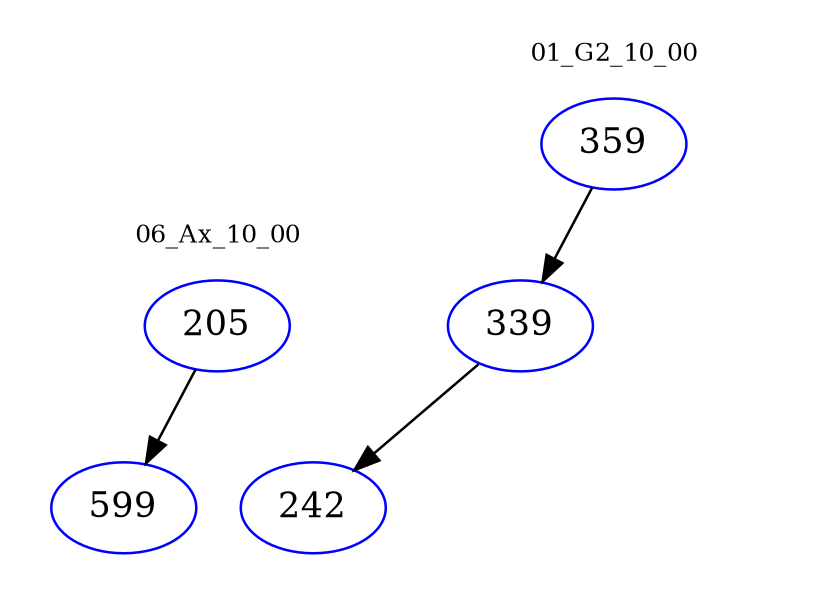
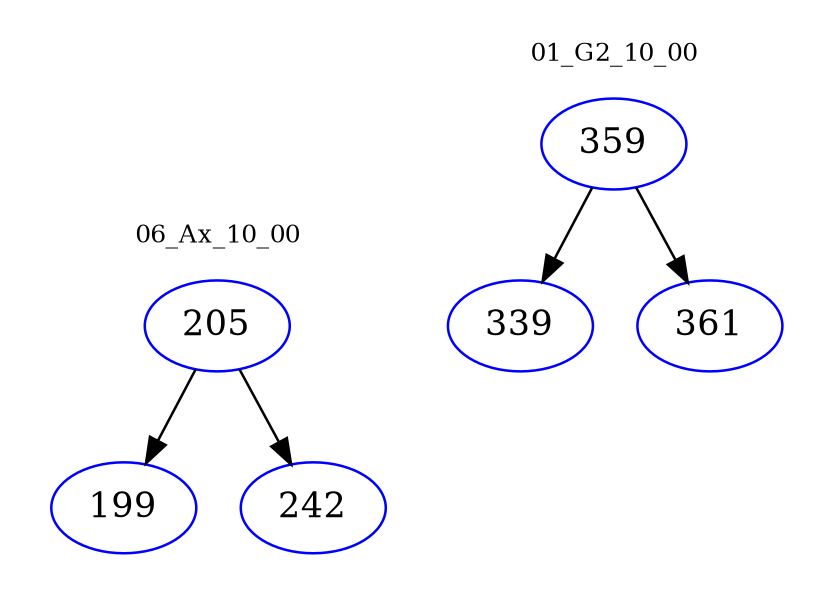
none -> (710, 326)
(426, 409) -> (259, 406)
(124, 508) -> (124, 508)
